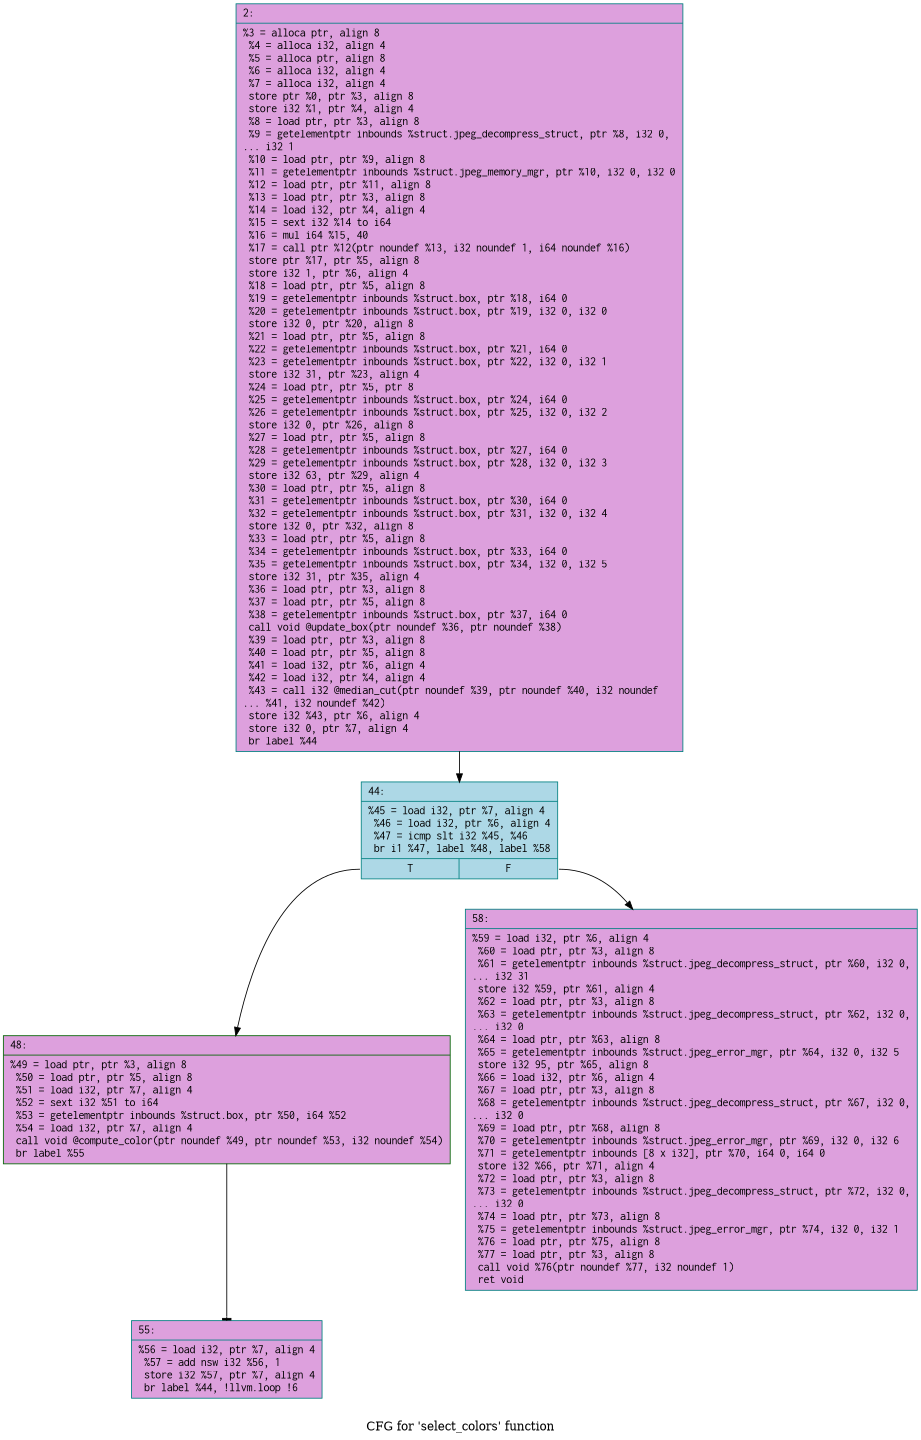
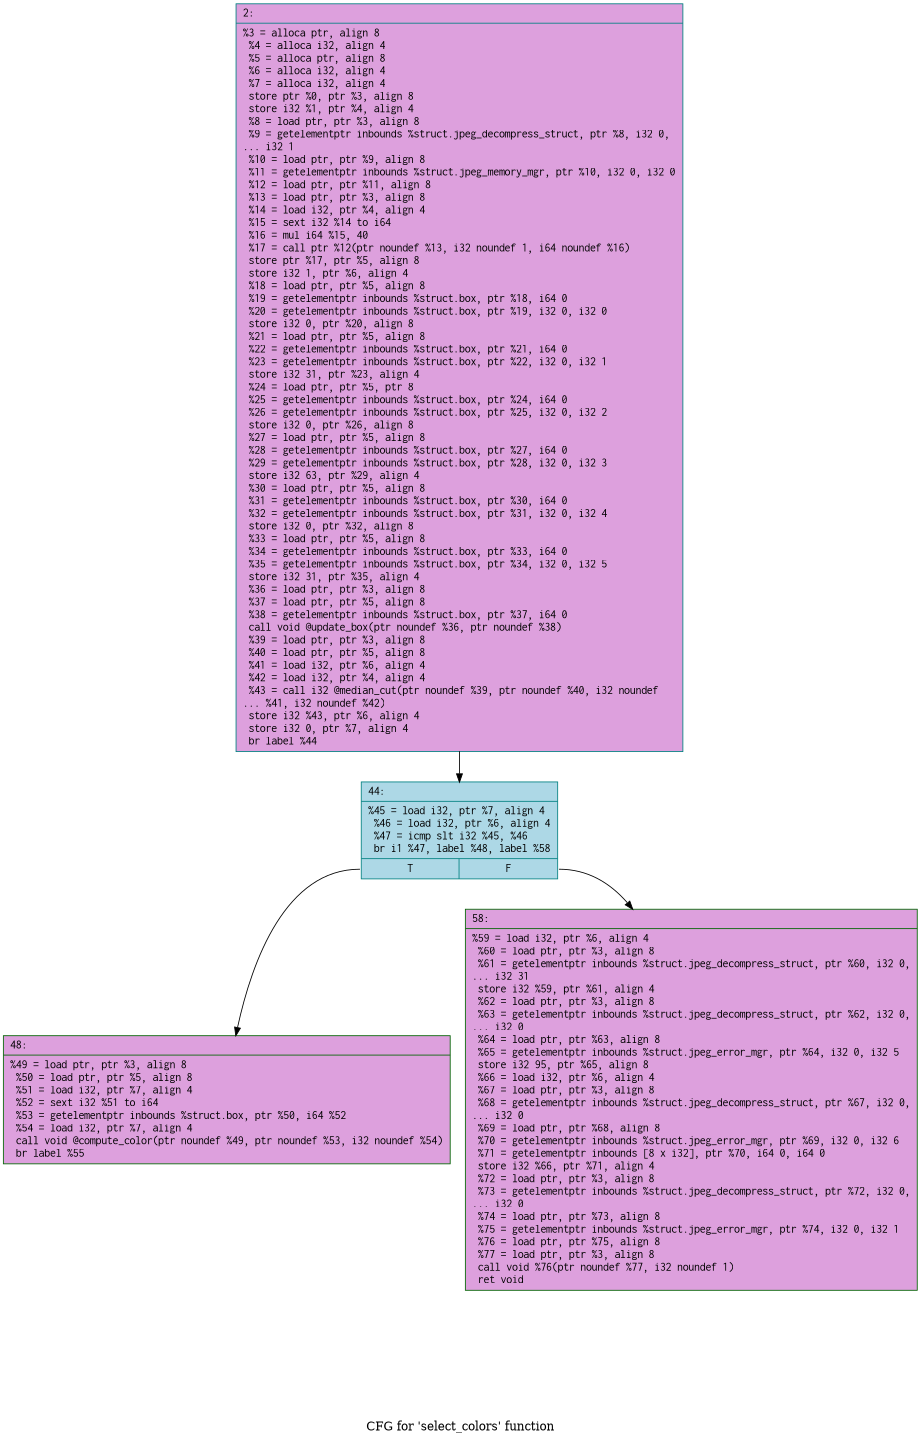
(691, 1100) -> (691, 1100)
(227, 1359) -> none
